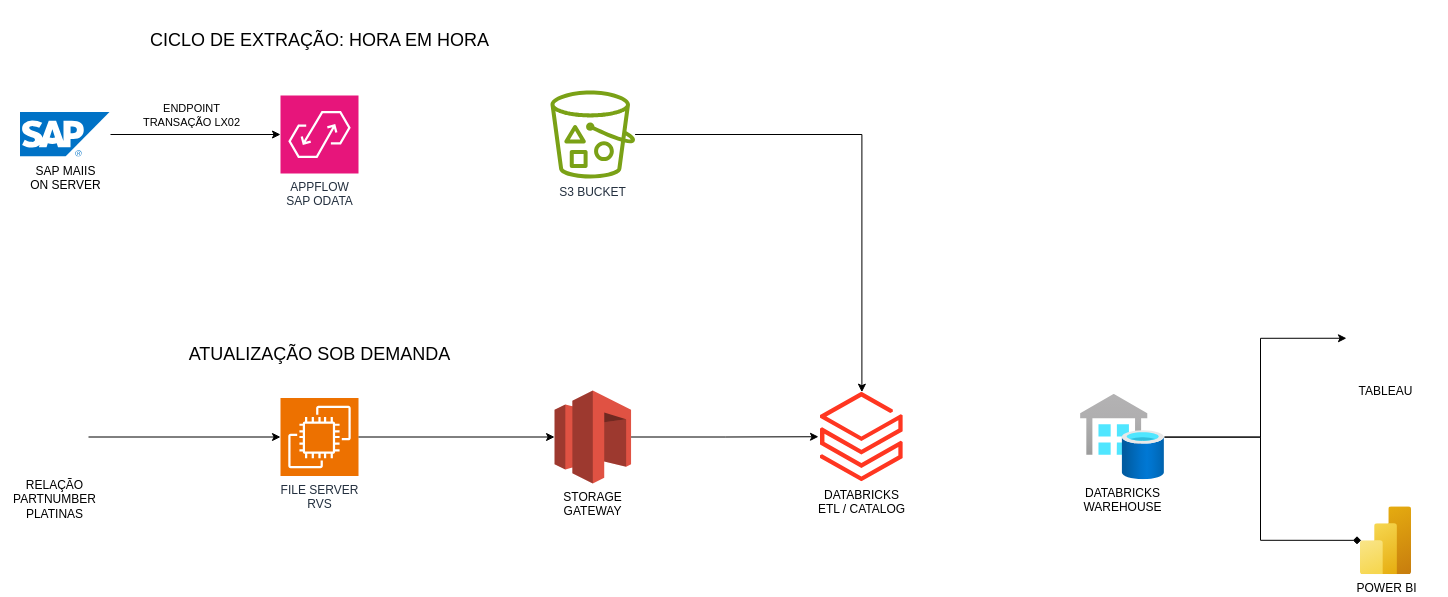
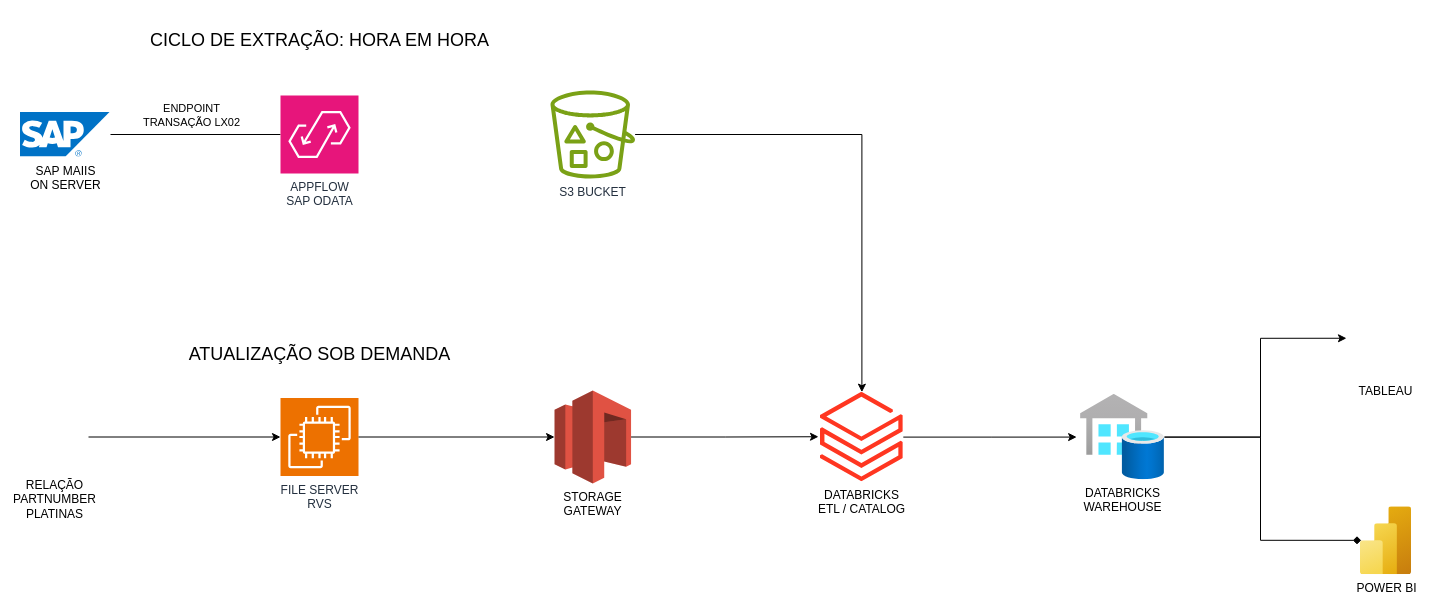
(272, 135) -> (275, 135)
none -> (987, 437)
